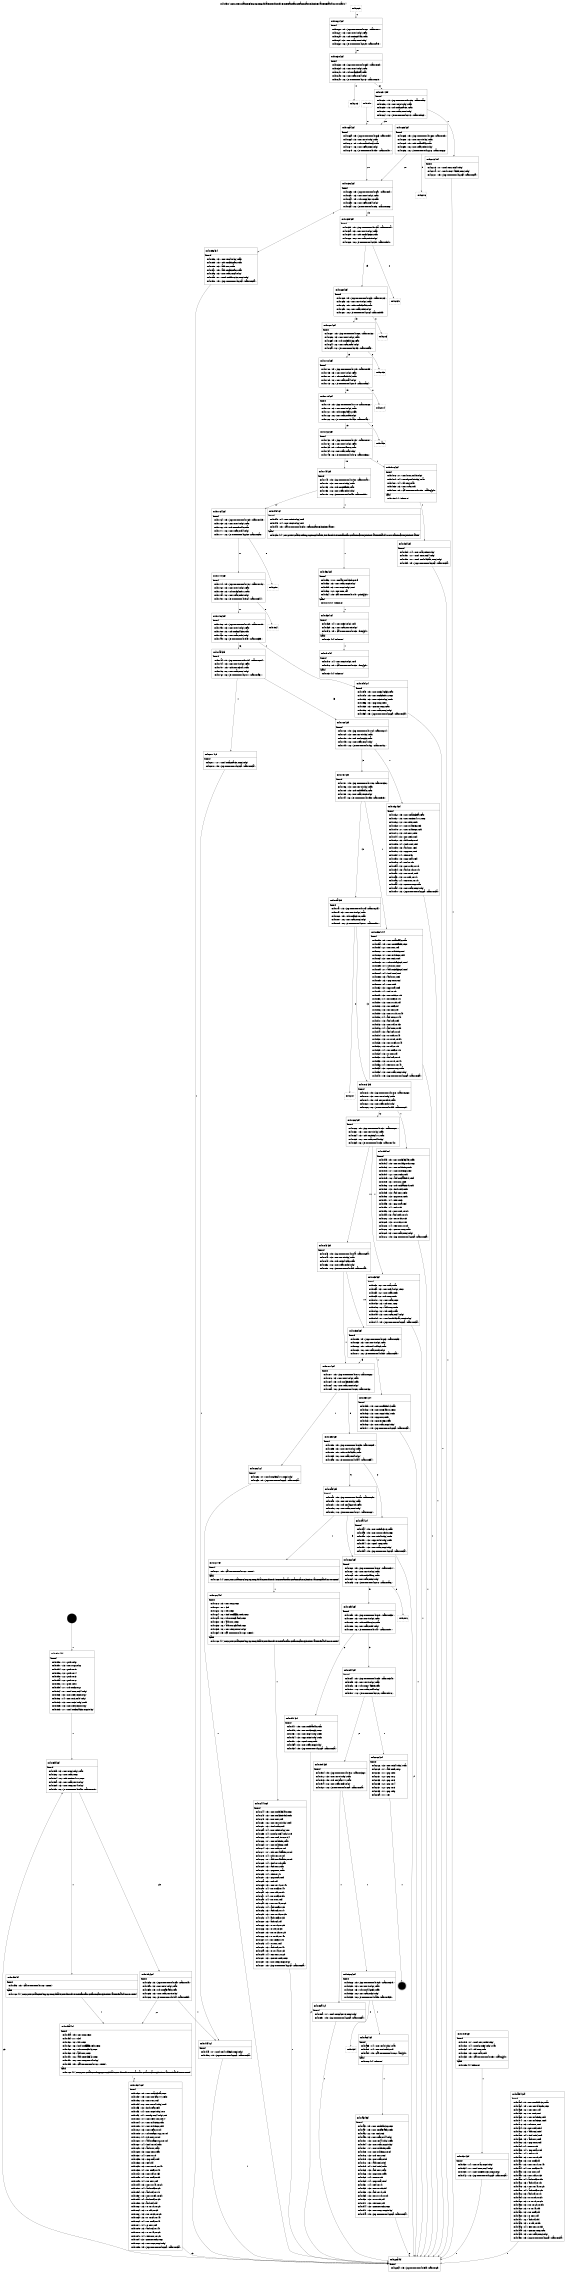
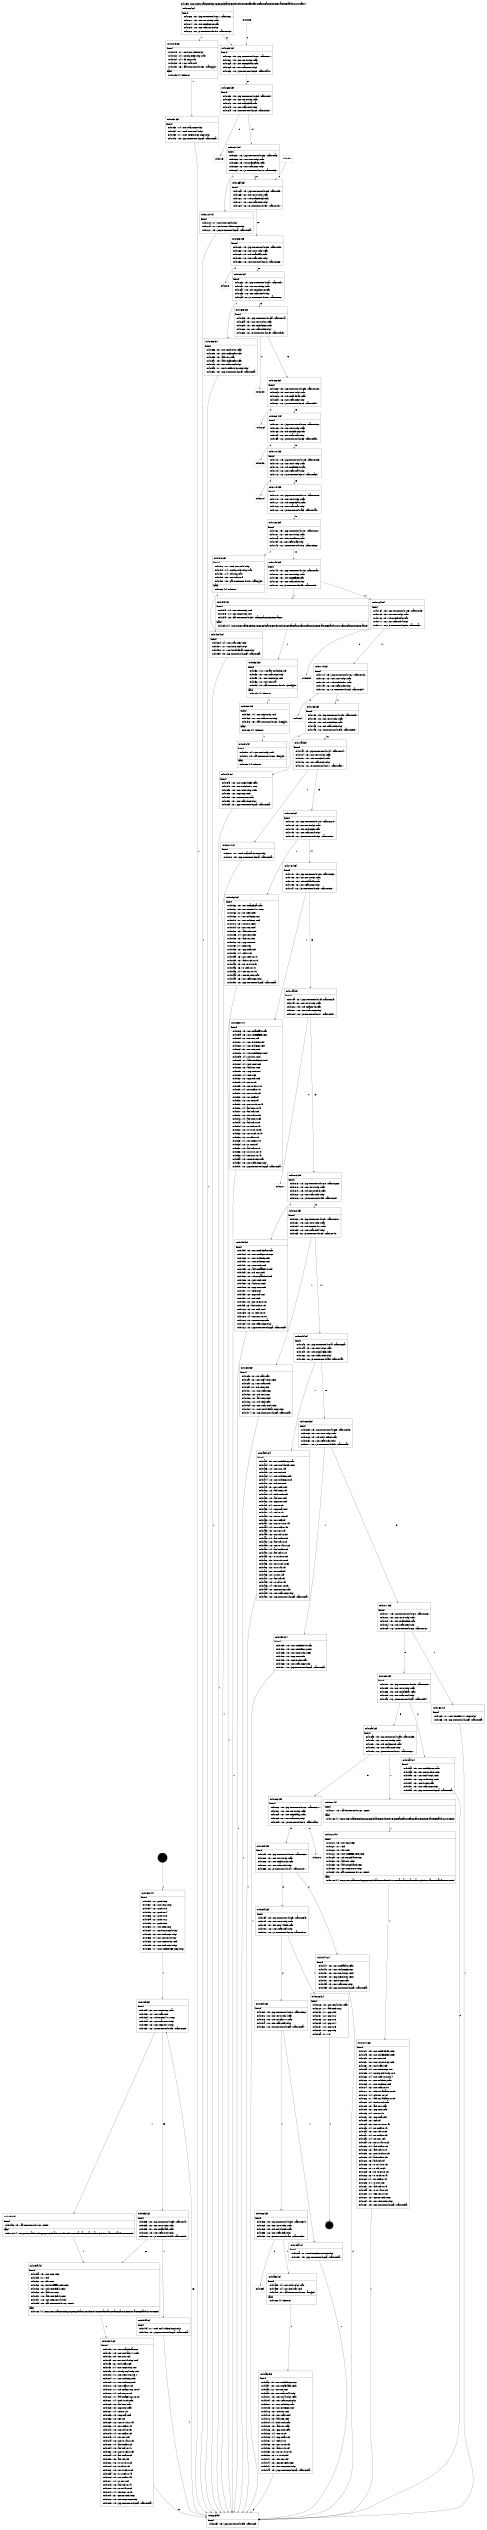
none -> (207, 20)
(367, 167) -> (257, 222)
(380, 444) -> none
(363, 761) -> (311, 851)
(344, 1317) -> (301, 1405)
(200, 1404) -> (223, 1684)
